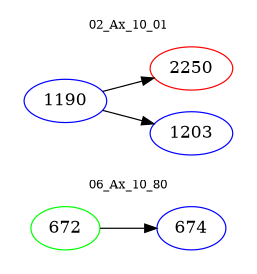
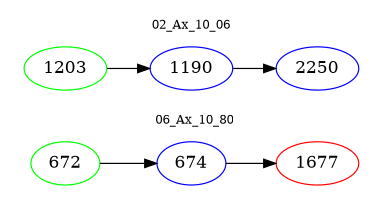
(128, 26) -> (191, 26)
(191, 68) -> (317, 68)
(122, 116) -> (122, 68)
(191, 133) -> (65, 68)
none -> (317, 163)
